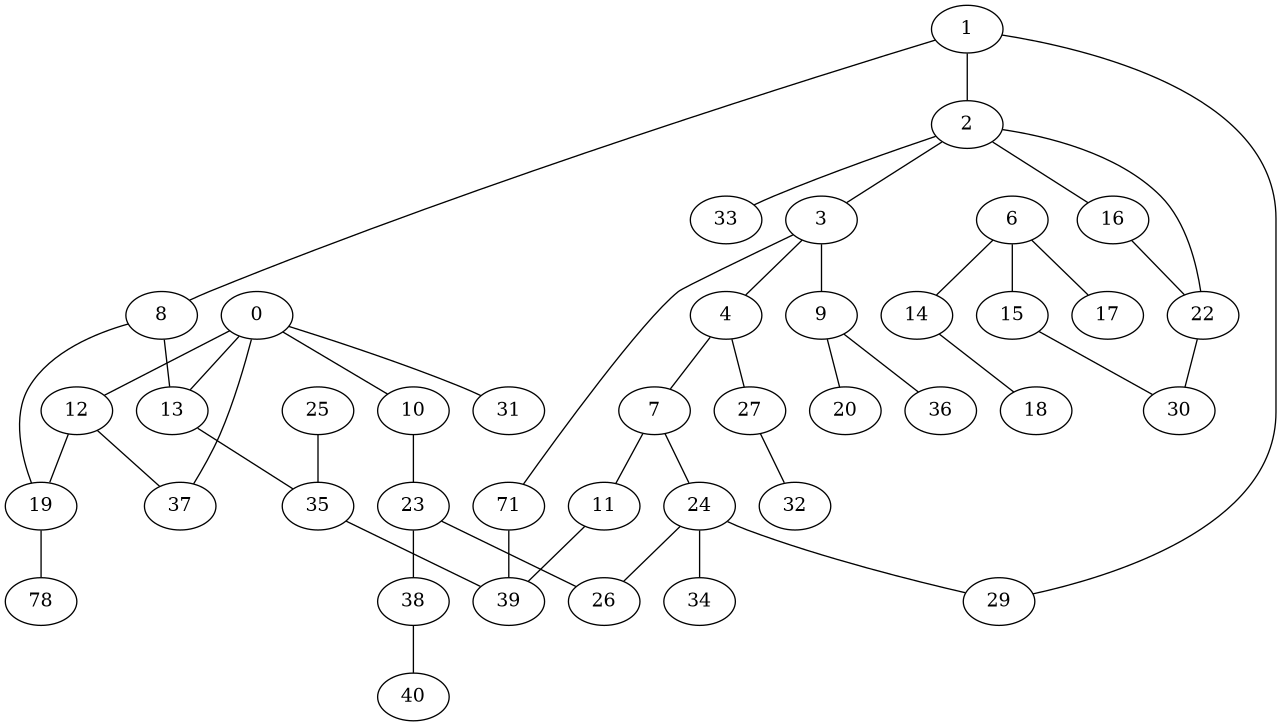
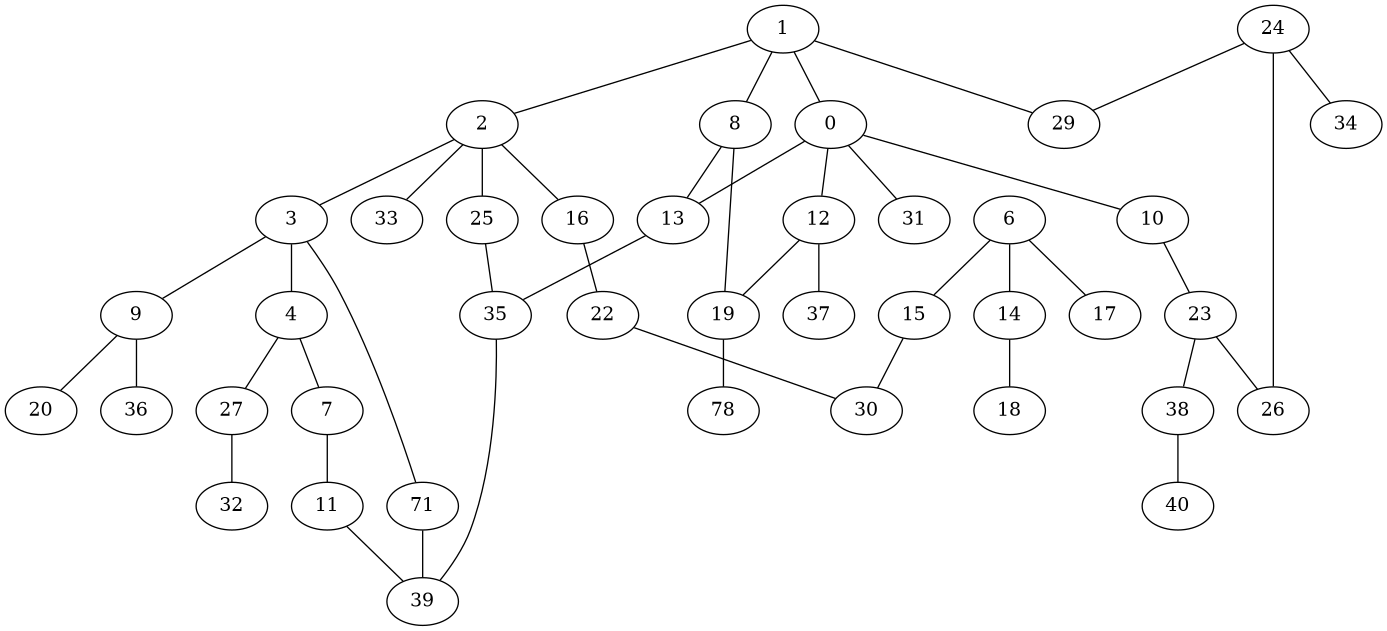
(1134, 175) -> (482, 172)
(228, 414) -> (807, 77)
(677, 458) -> none
